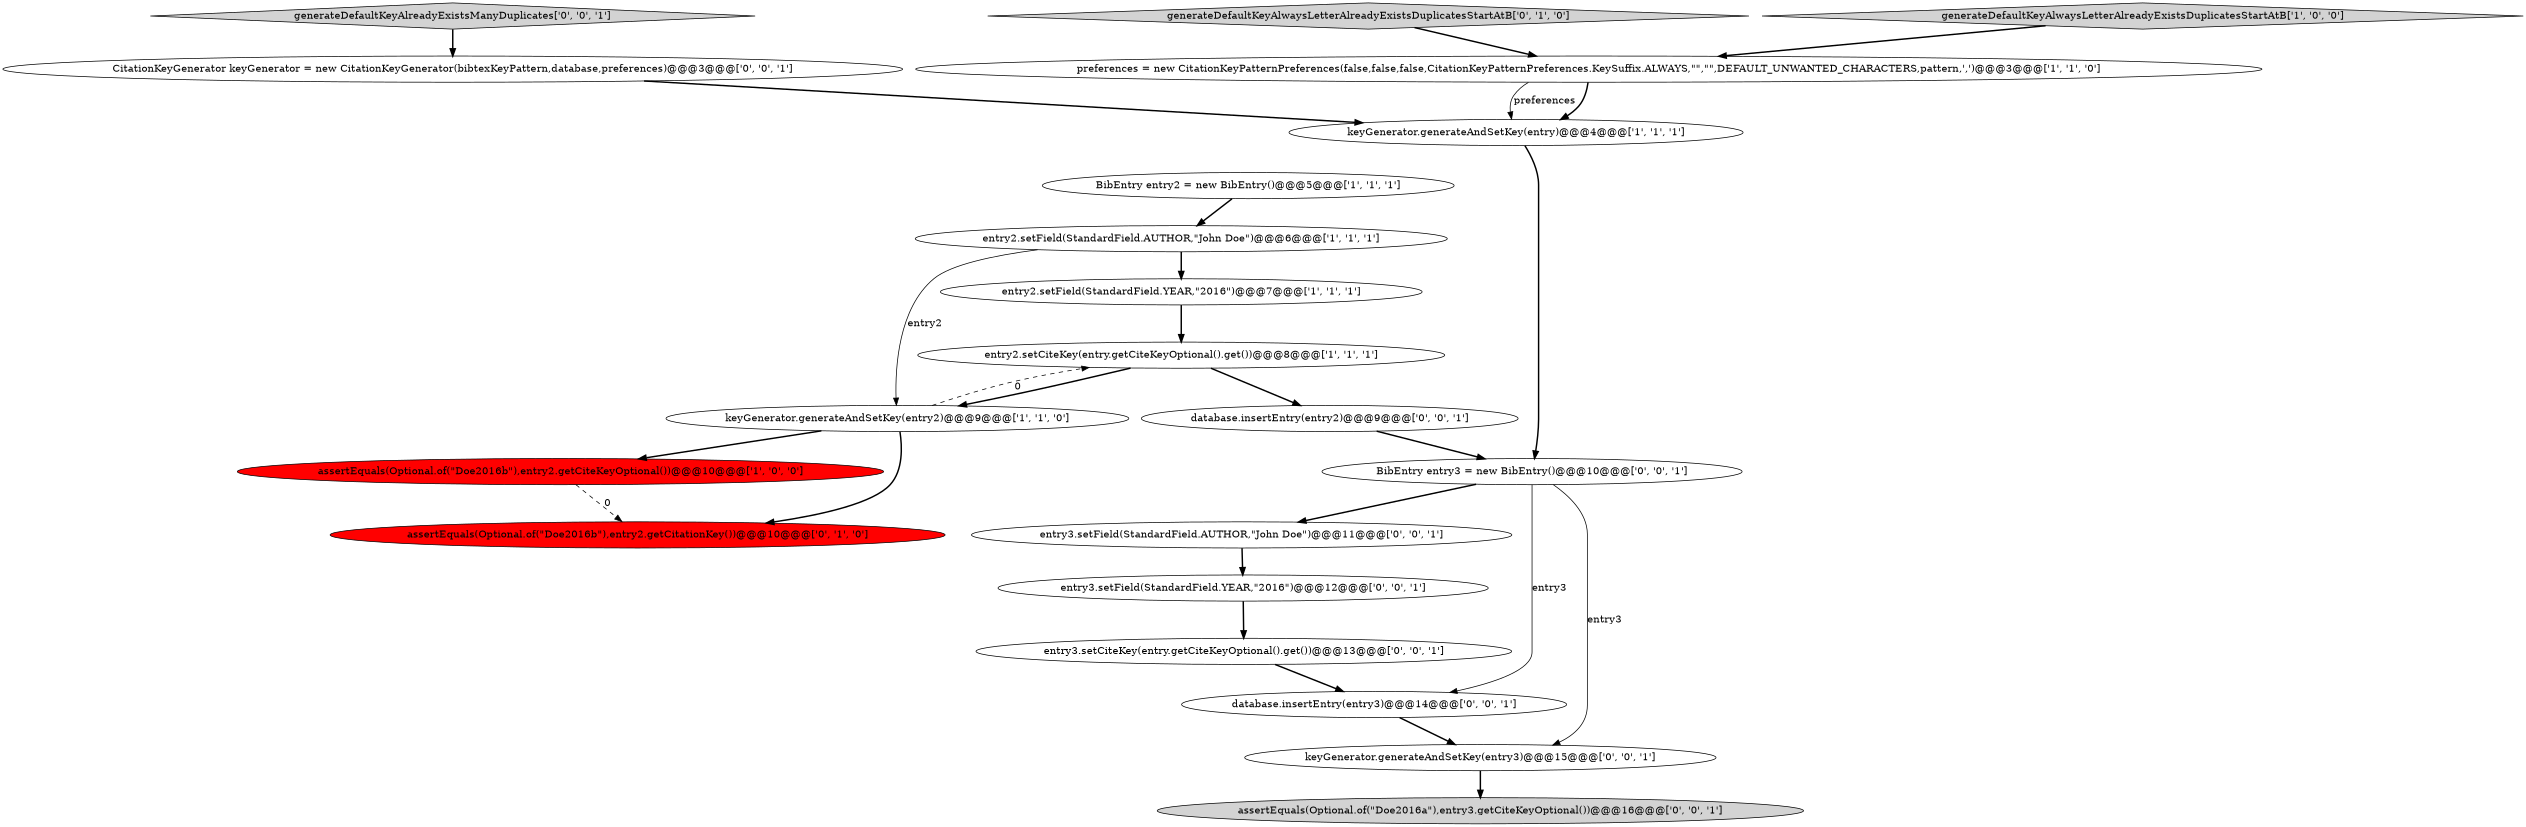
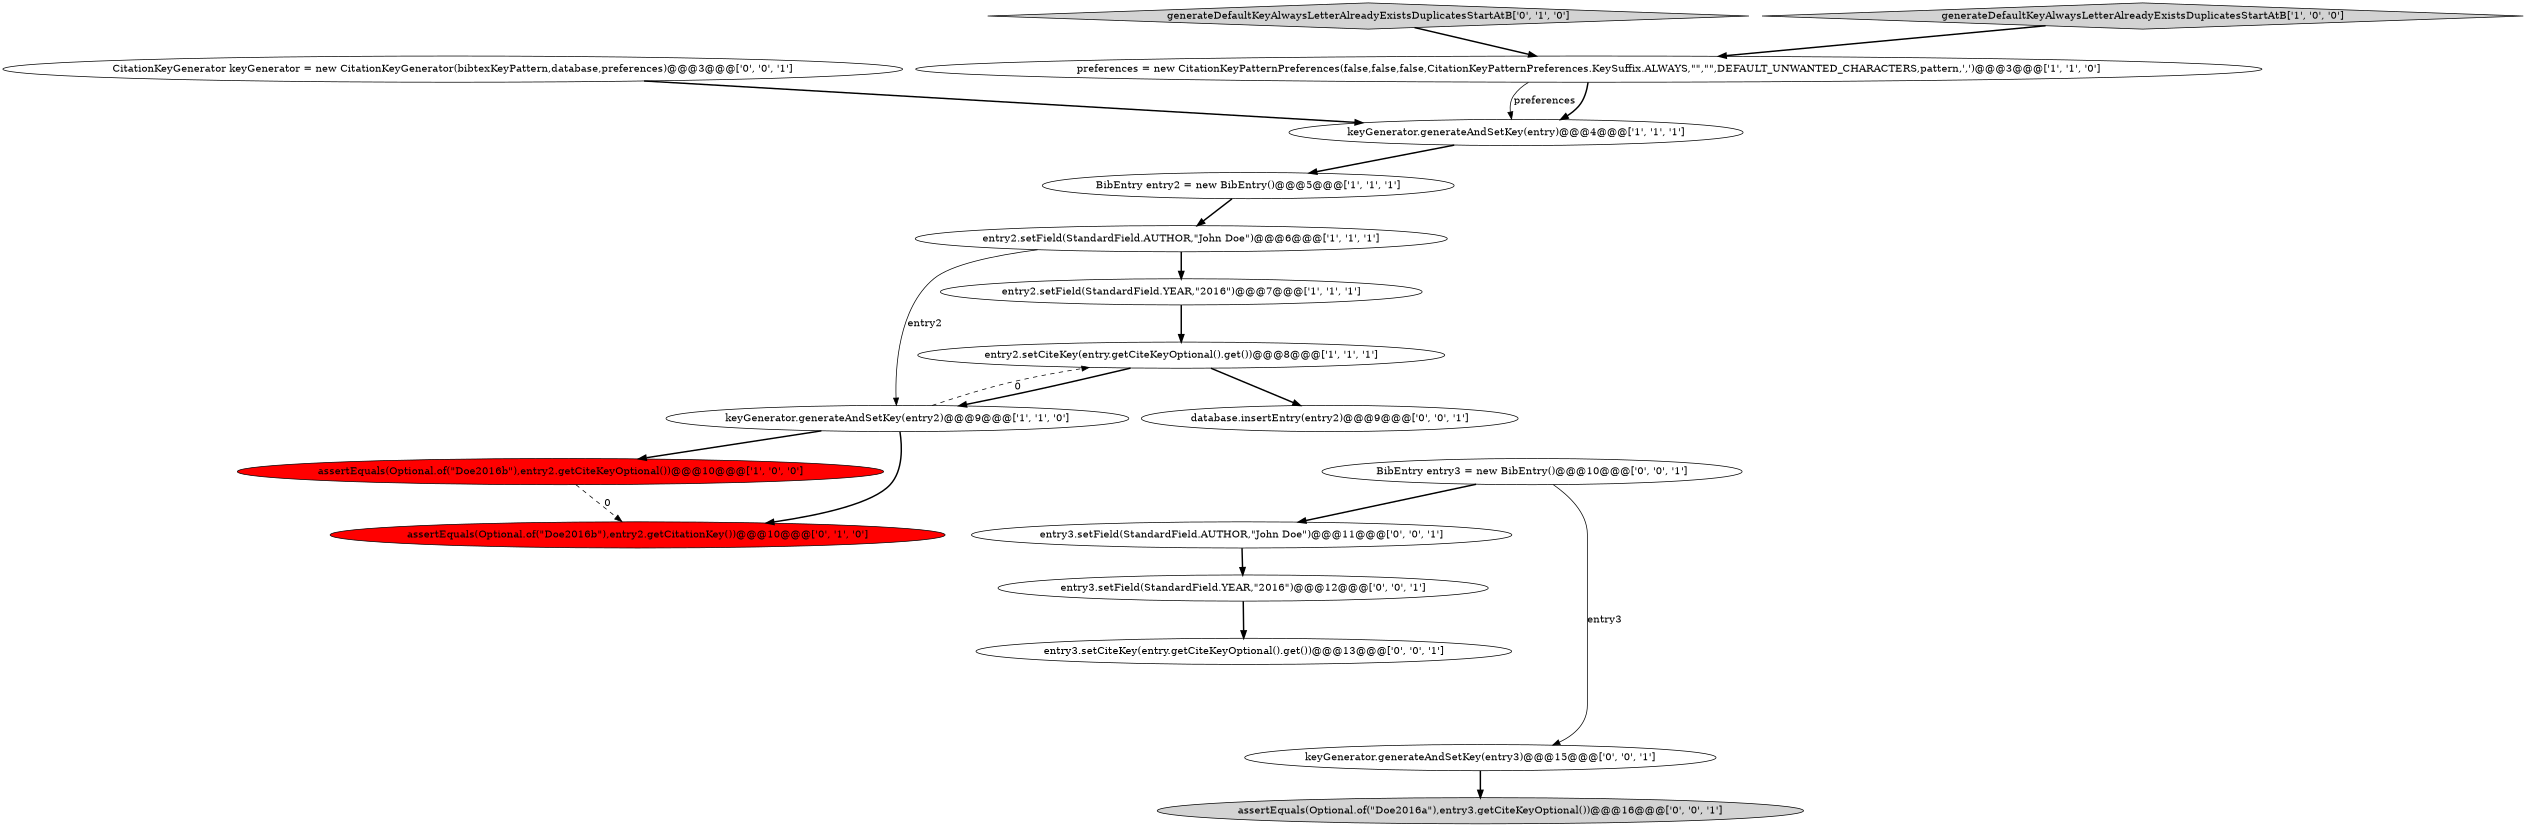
(453, 16) -> none
(1539, 297) -> (1385, 158)
(1427, 444) -> none
(1374, 704) -> none
